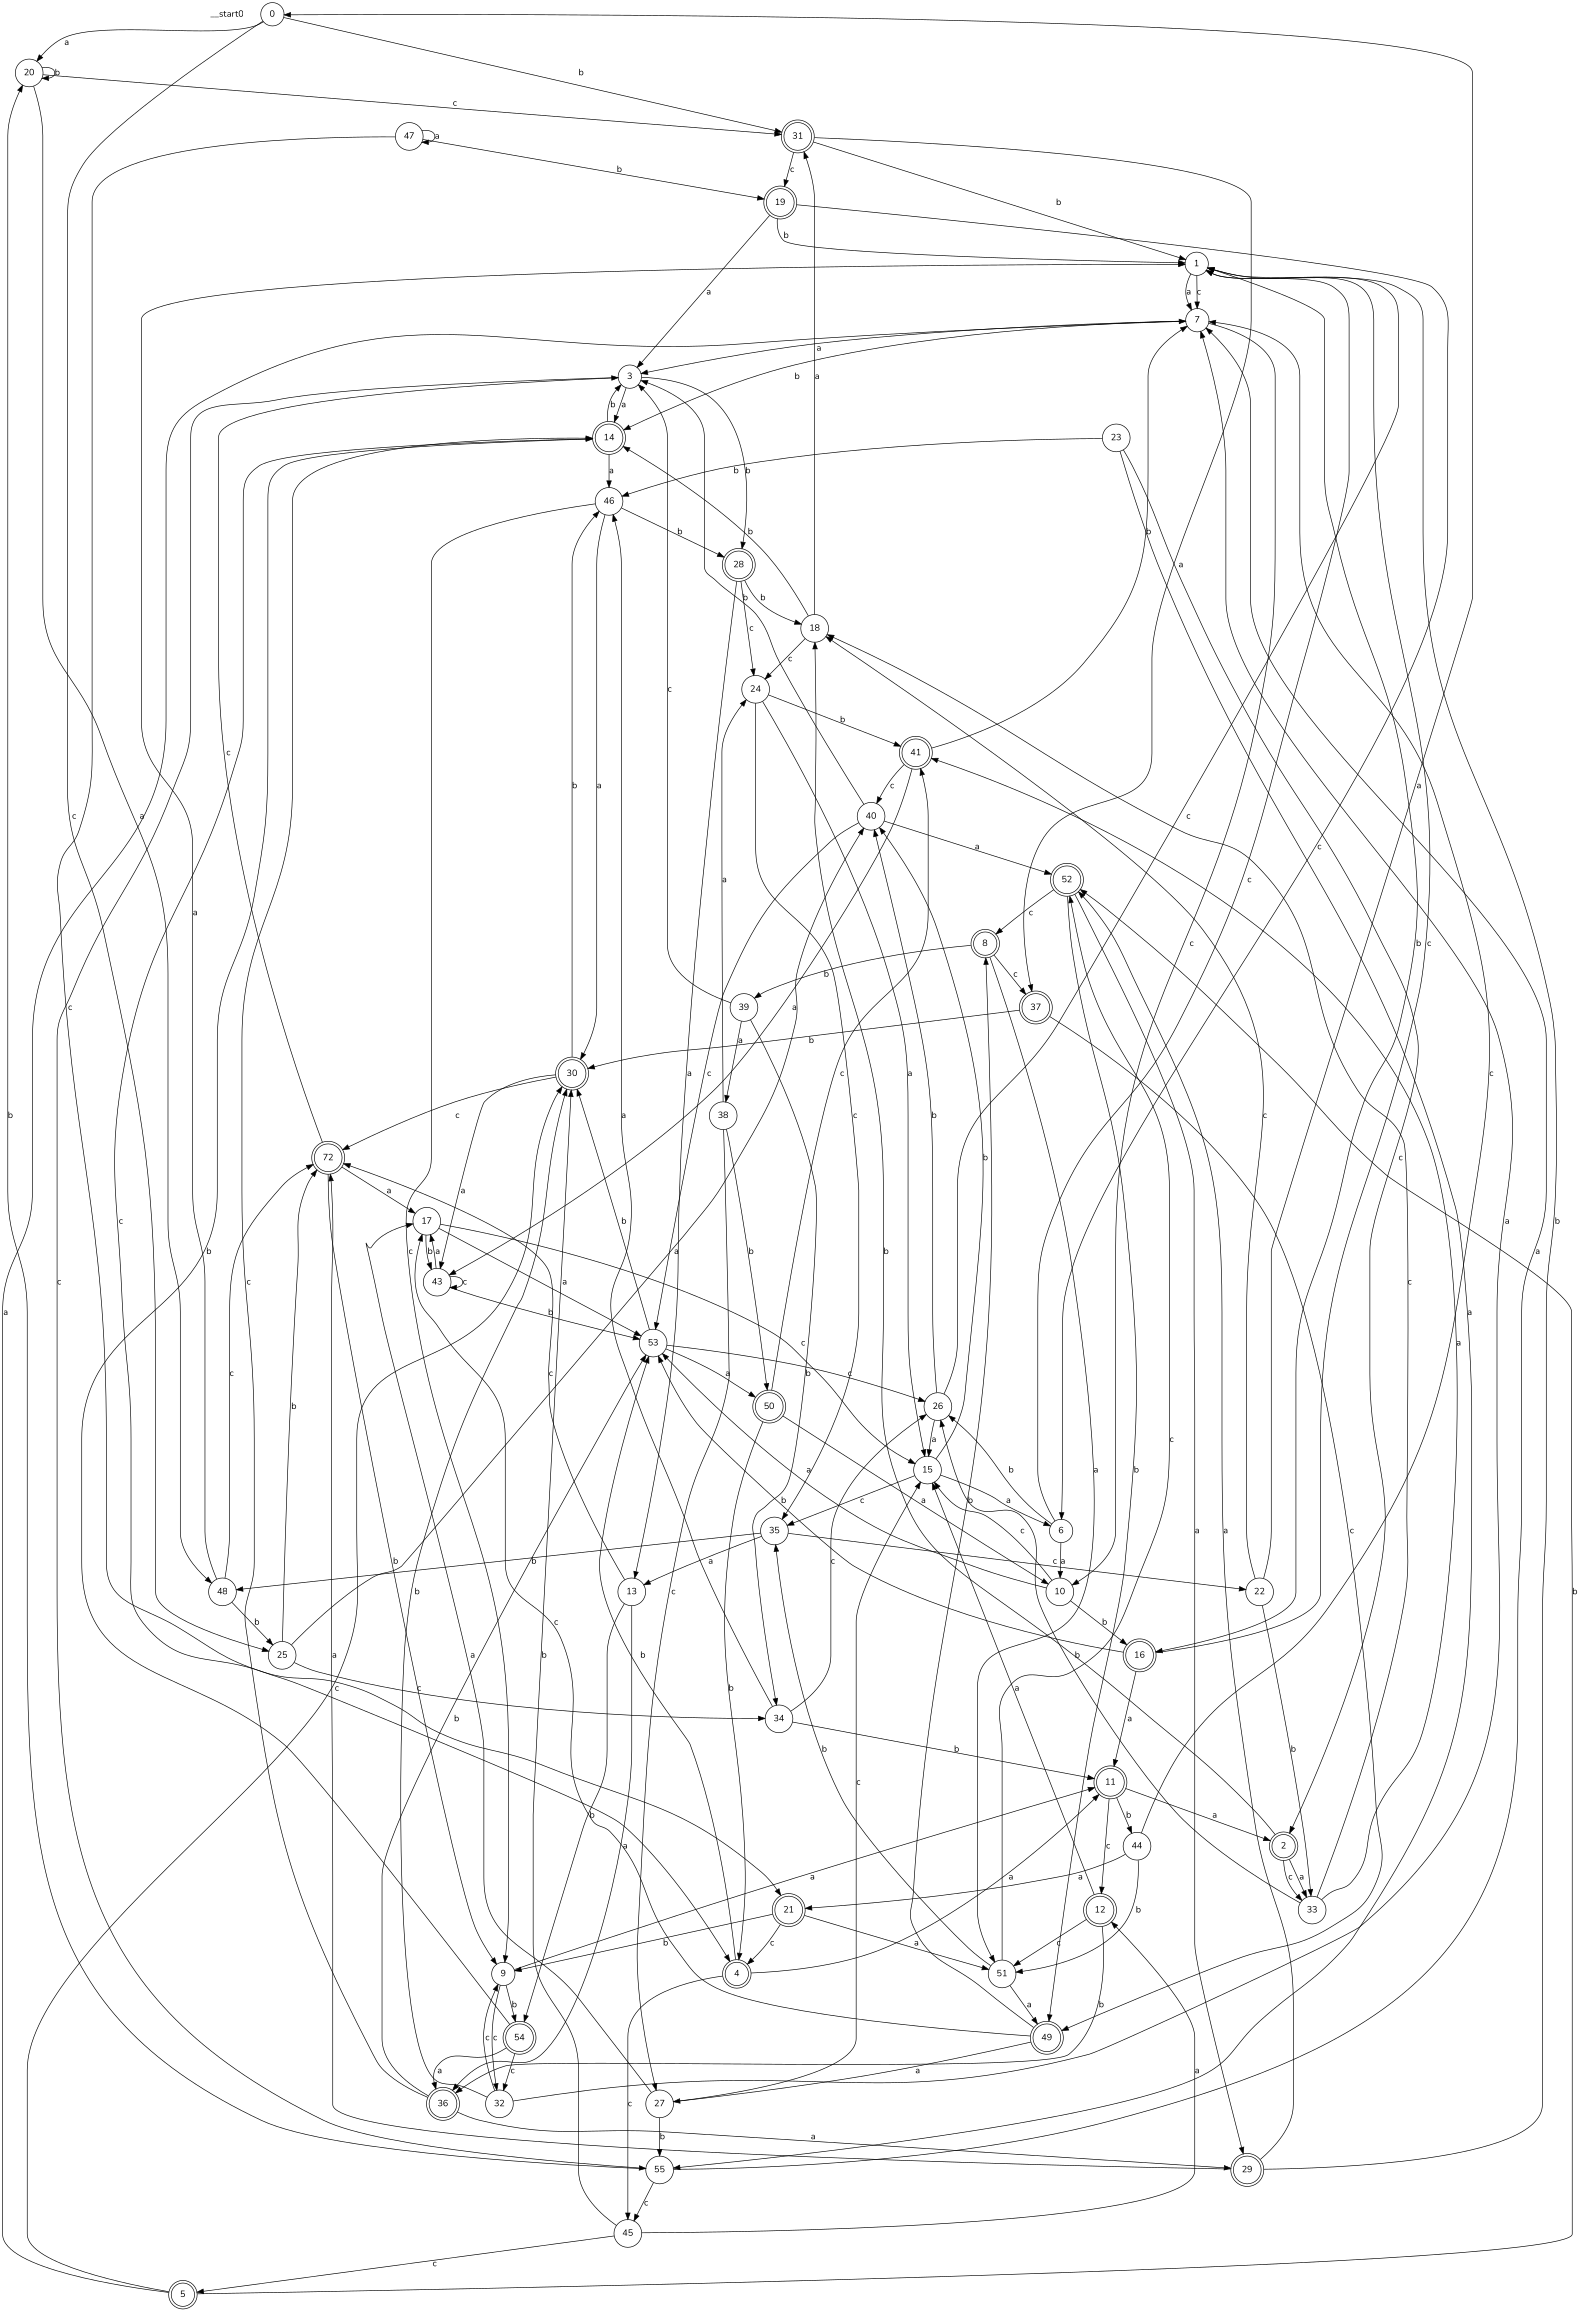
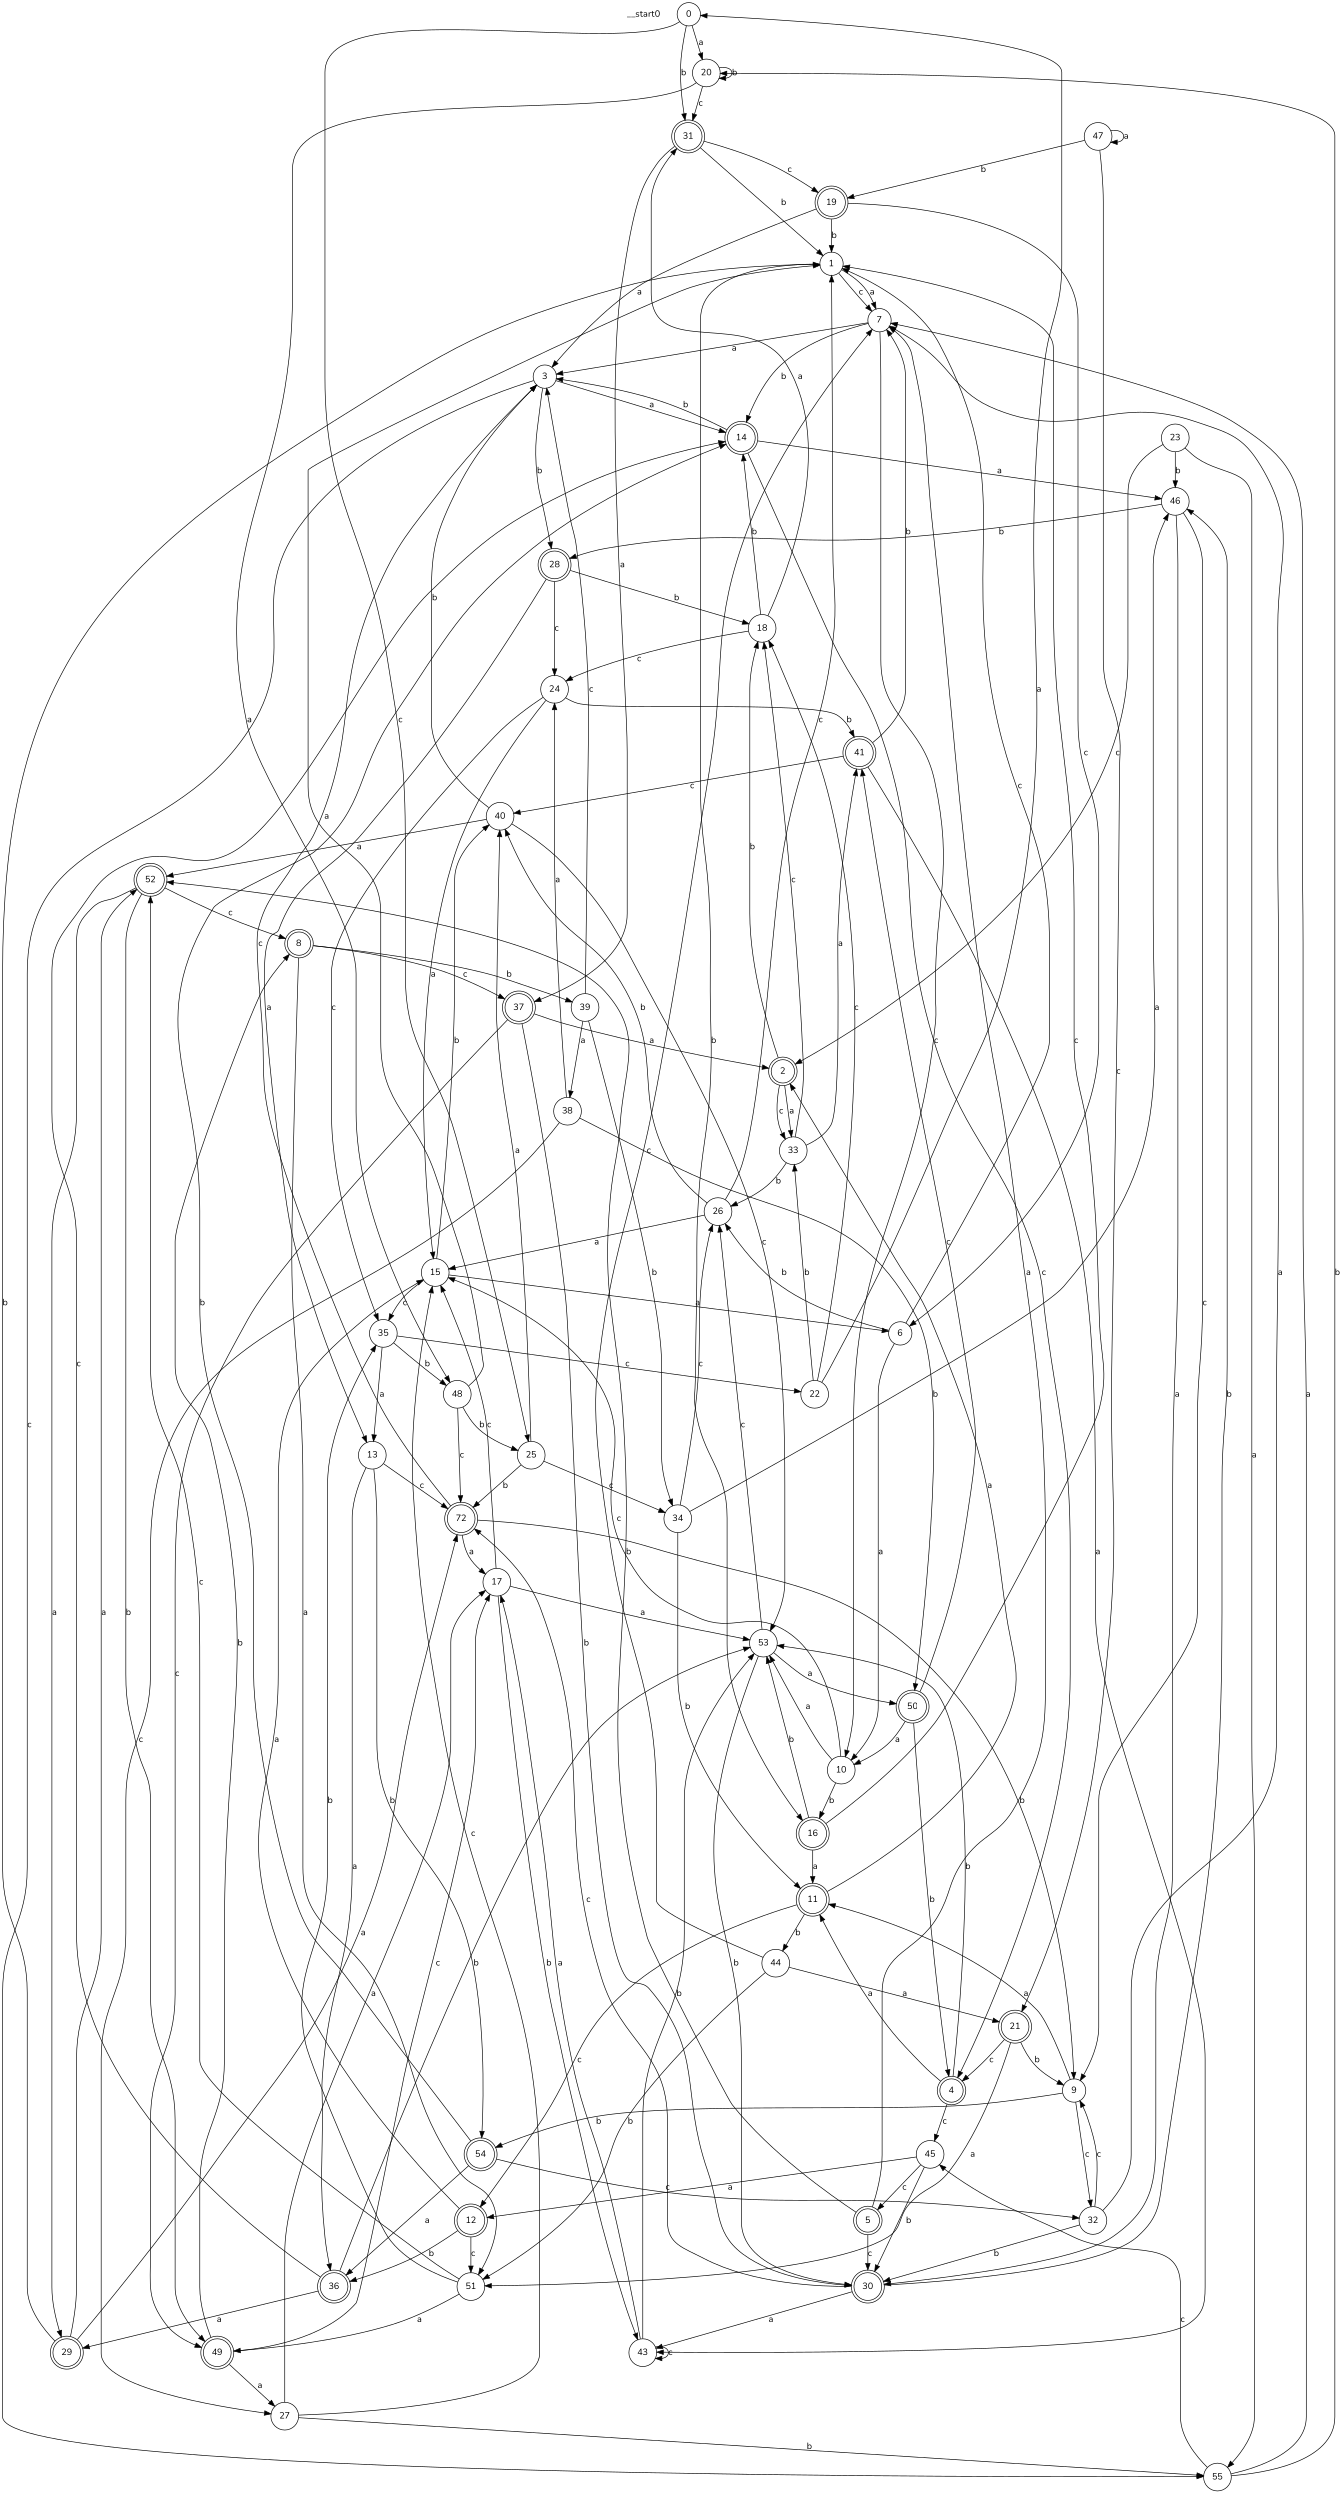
none -> (653, 1045)
